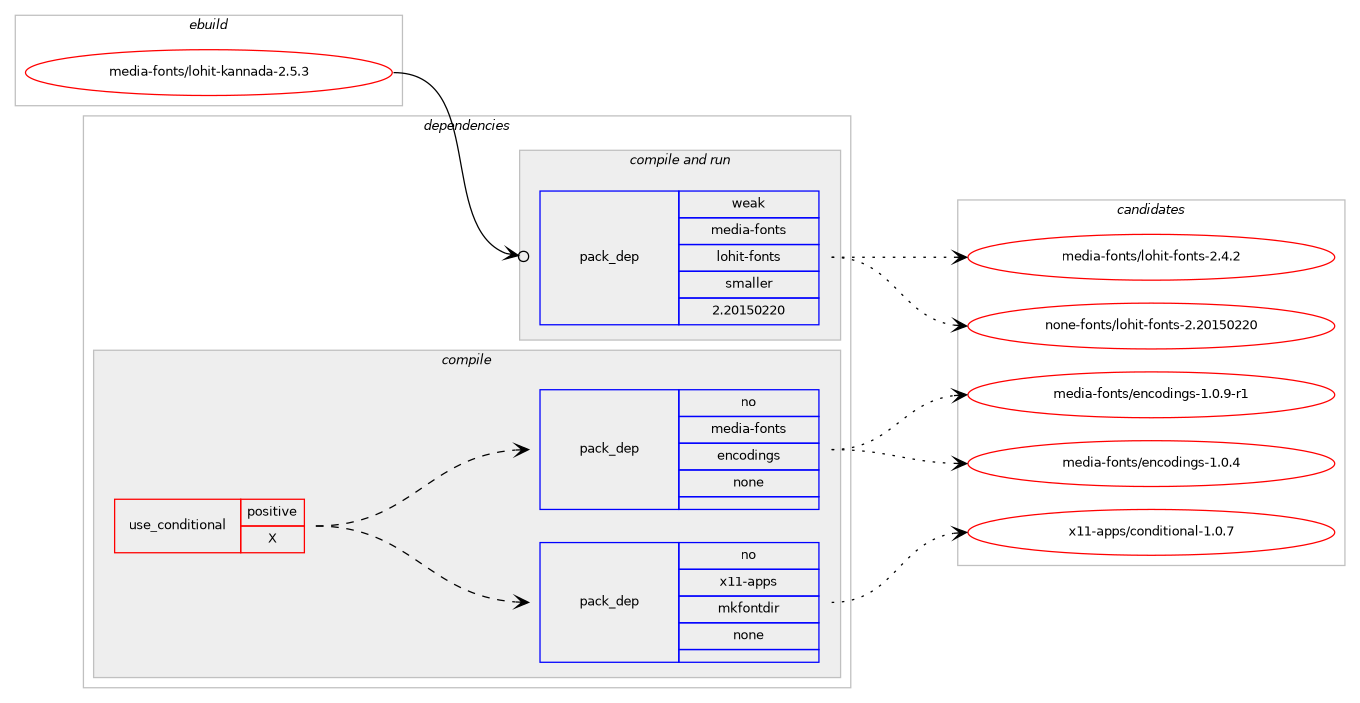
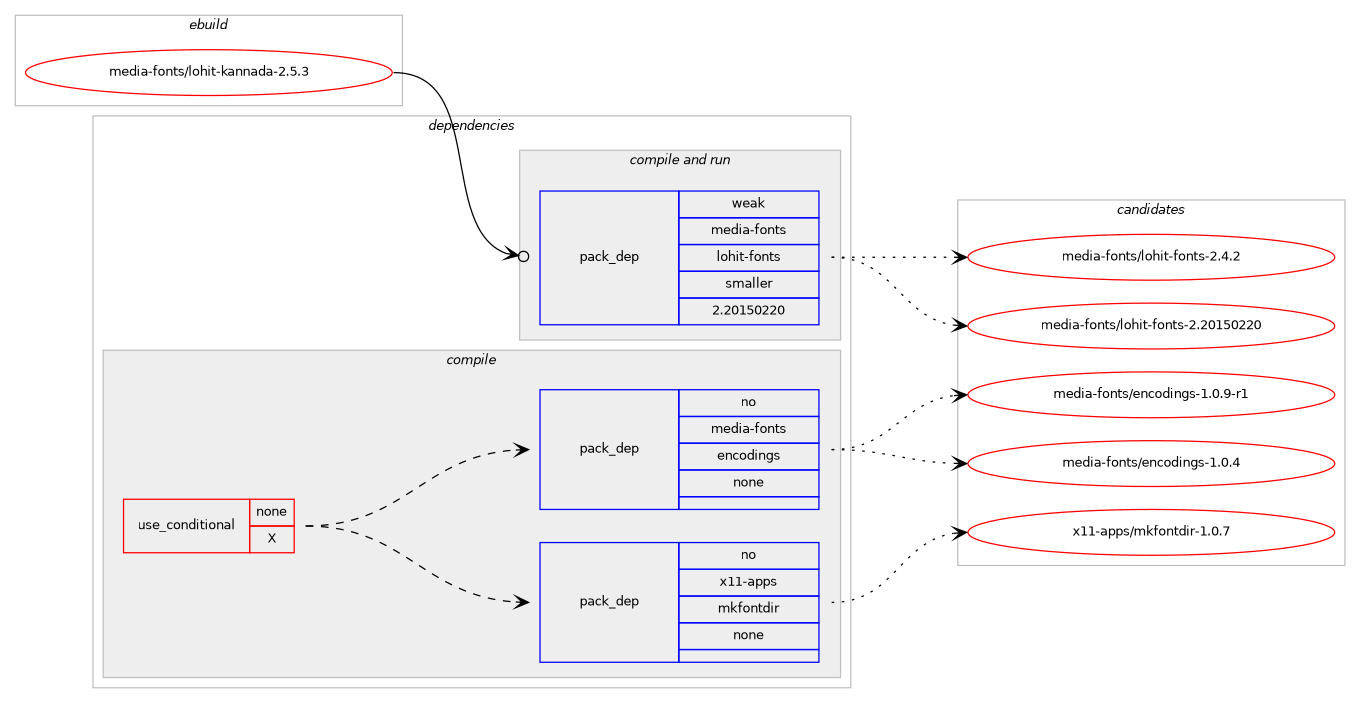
(1151, 326) -> (1151, 326)
(273, 512) -> (272, 512)
(1151, 532) -> (1151, 532)
